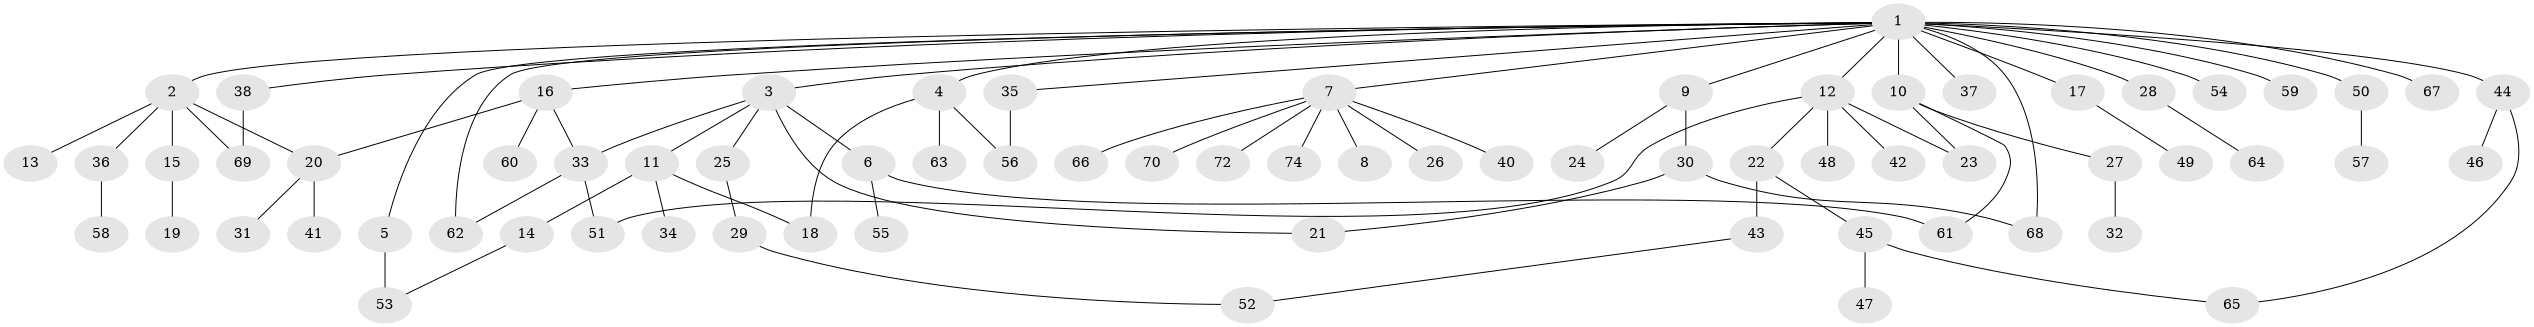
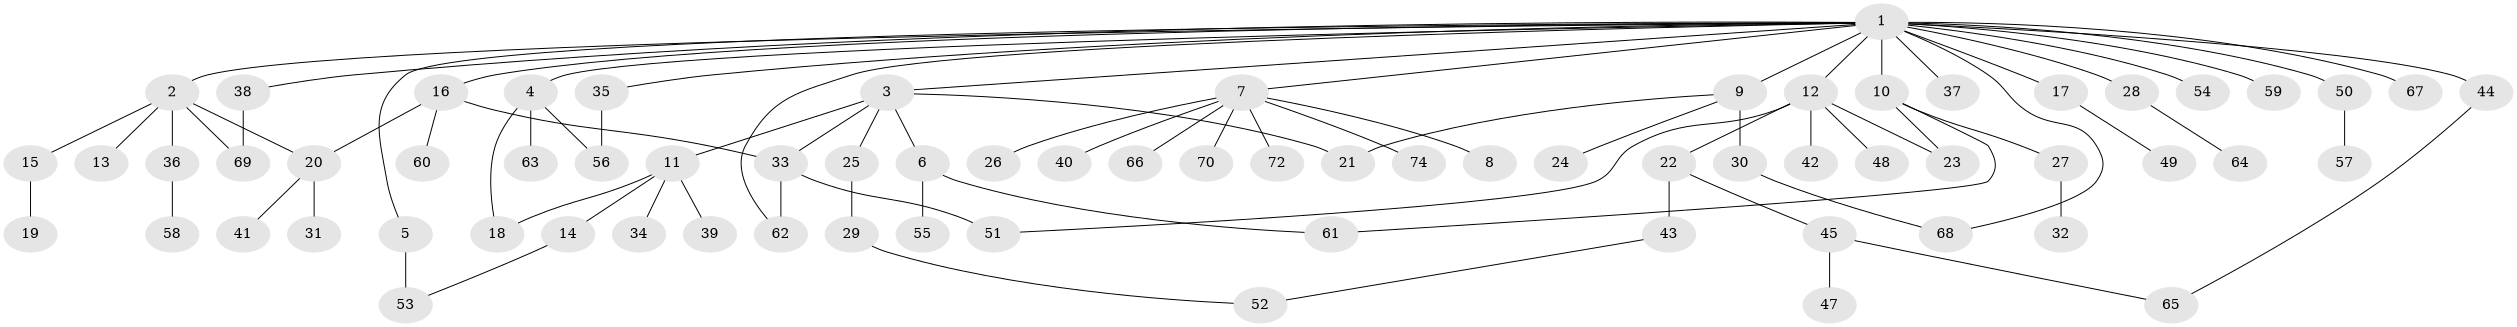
(2476, 163) -> none
(1490, 214) -> (1539, 113)
none -> (710, 234)
